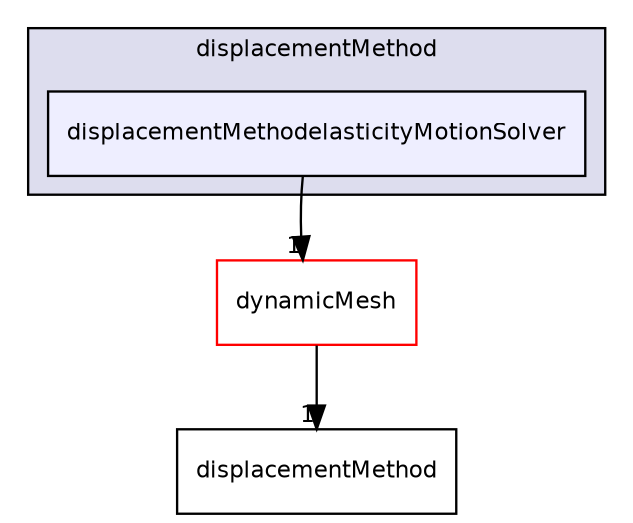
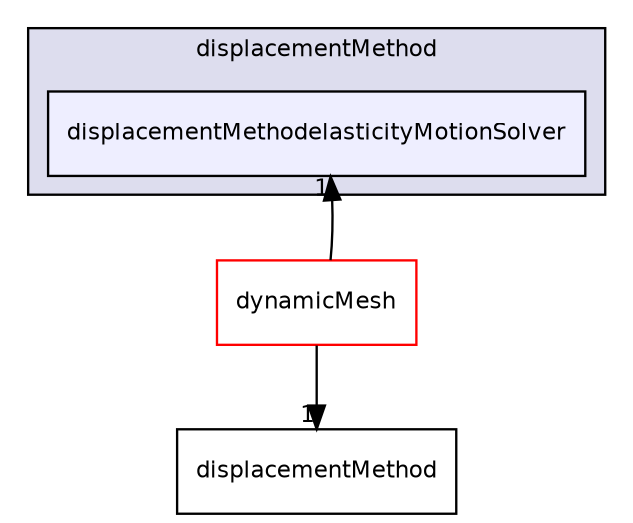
(301, 210) -> (332, 230)
